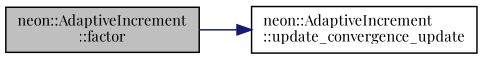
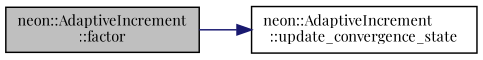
(364, 30) -> (364, 30)
